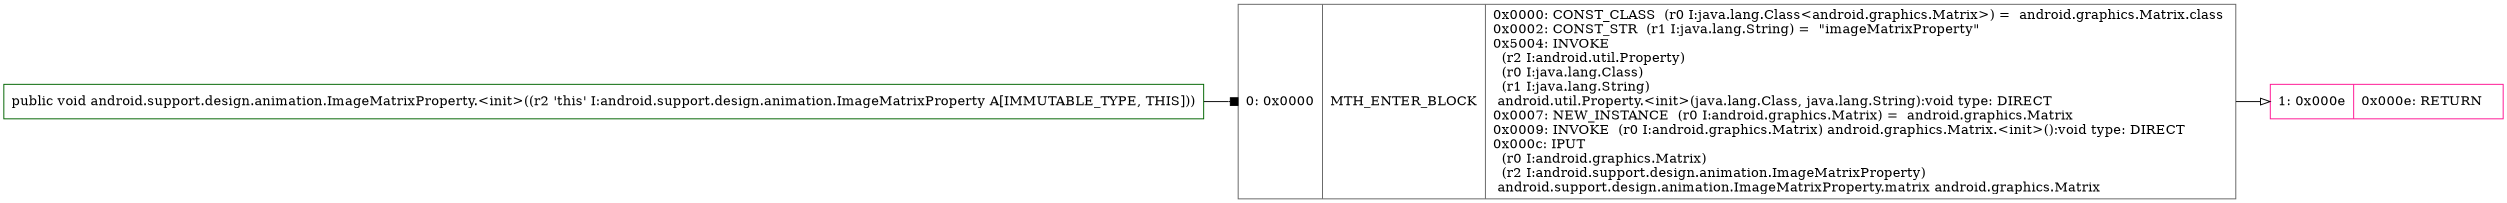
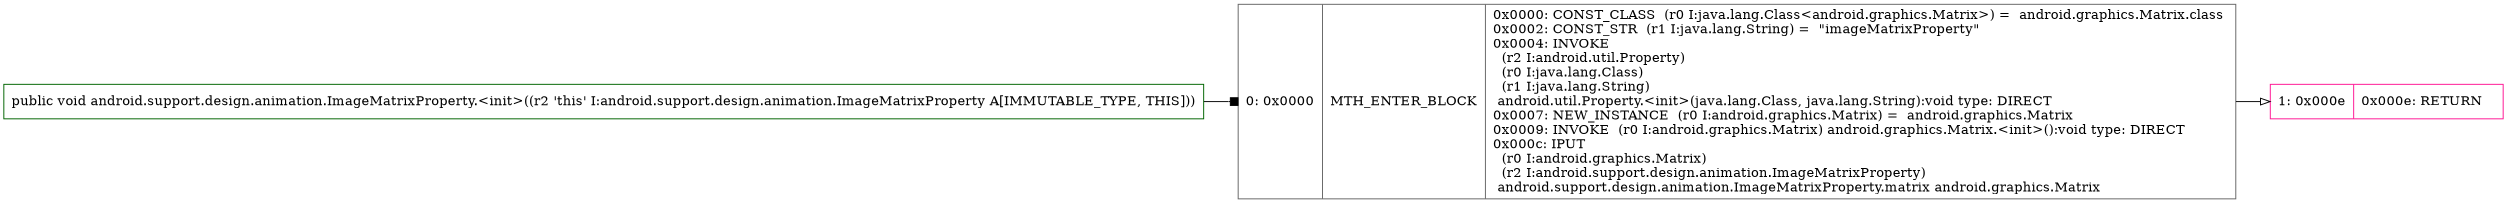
(1556, 44) -> (1556, 44)
